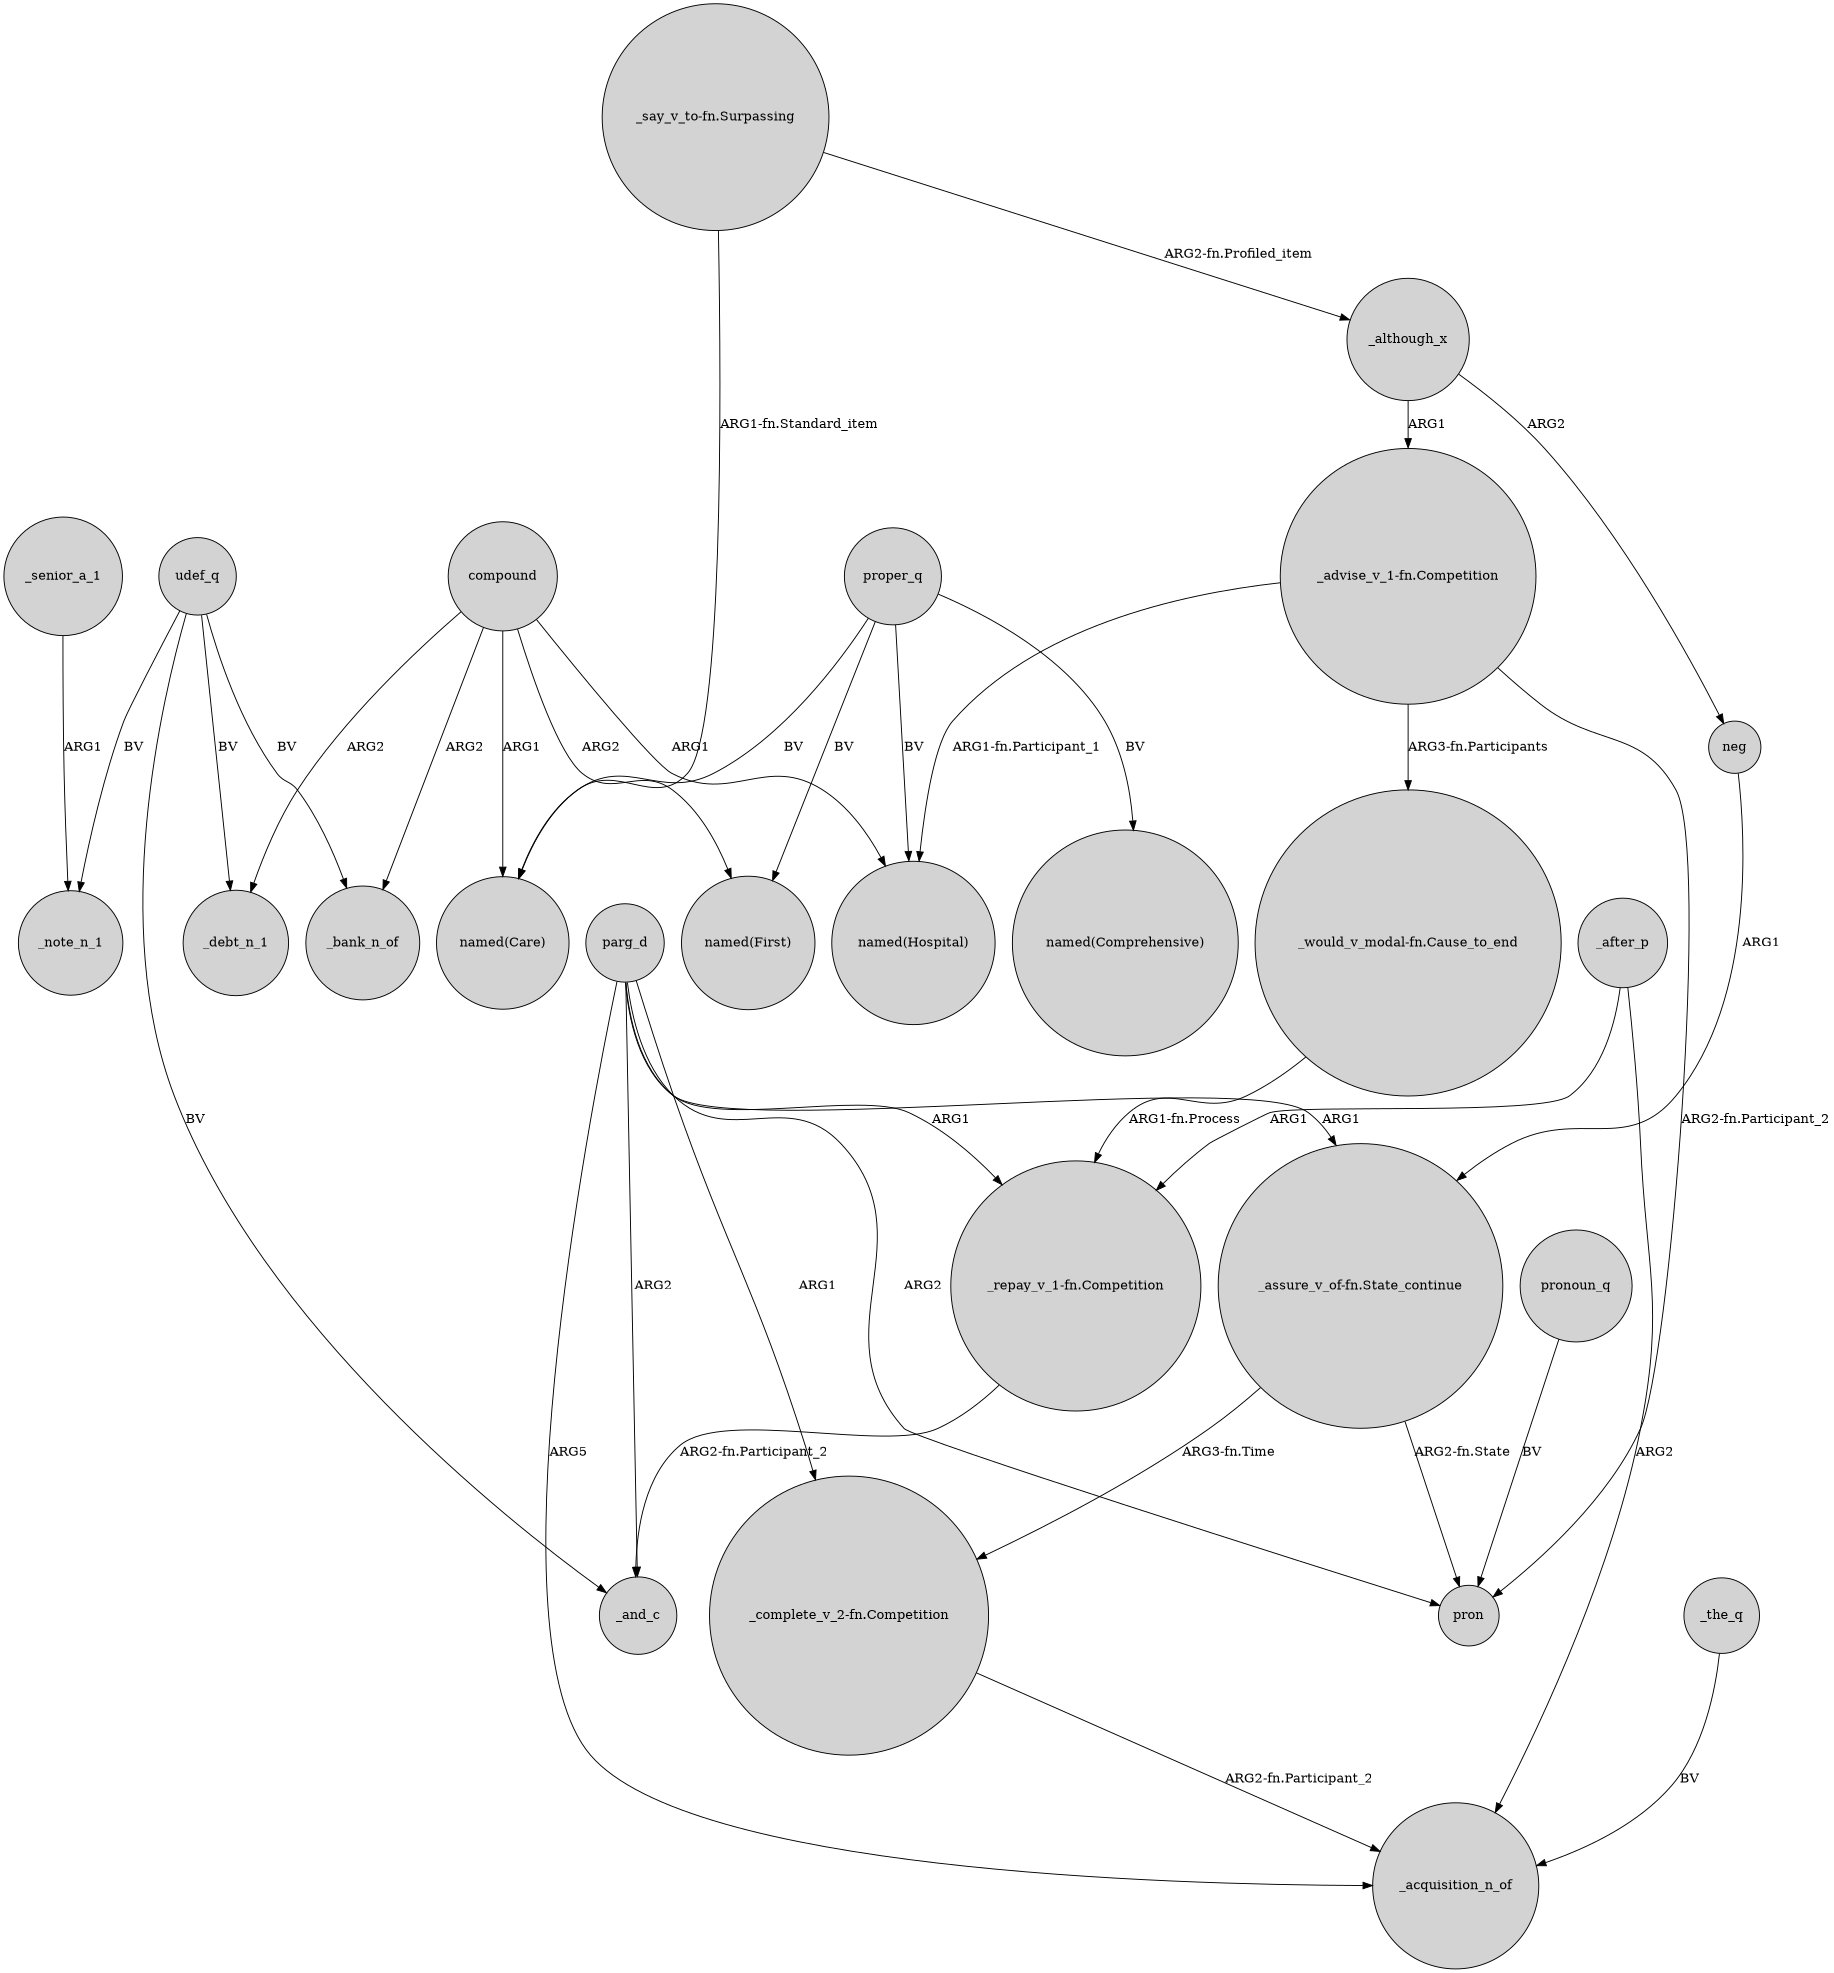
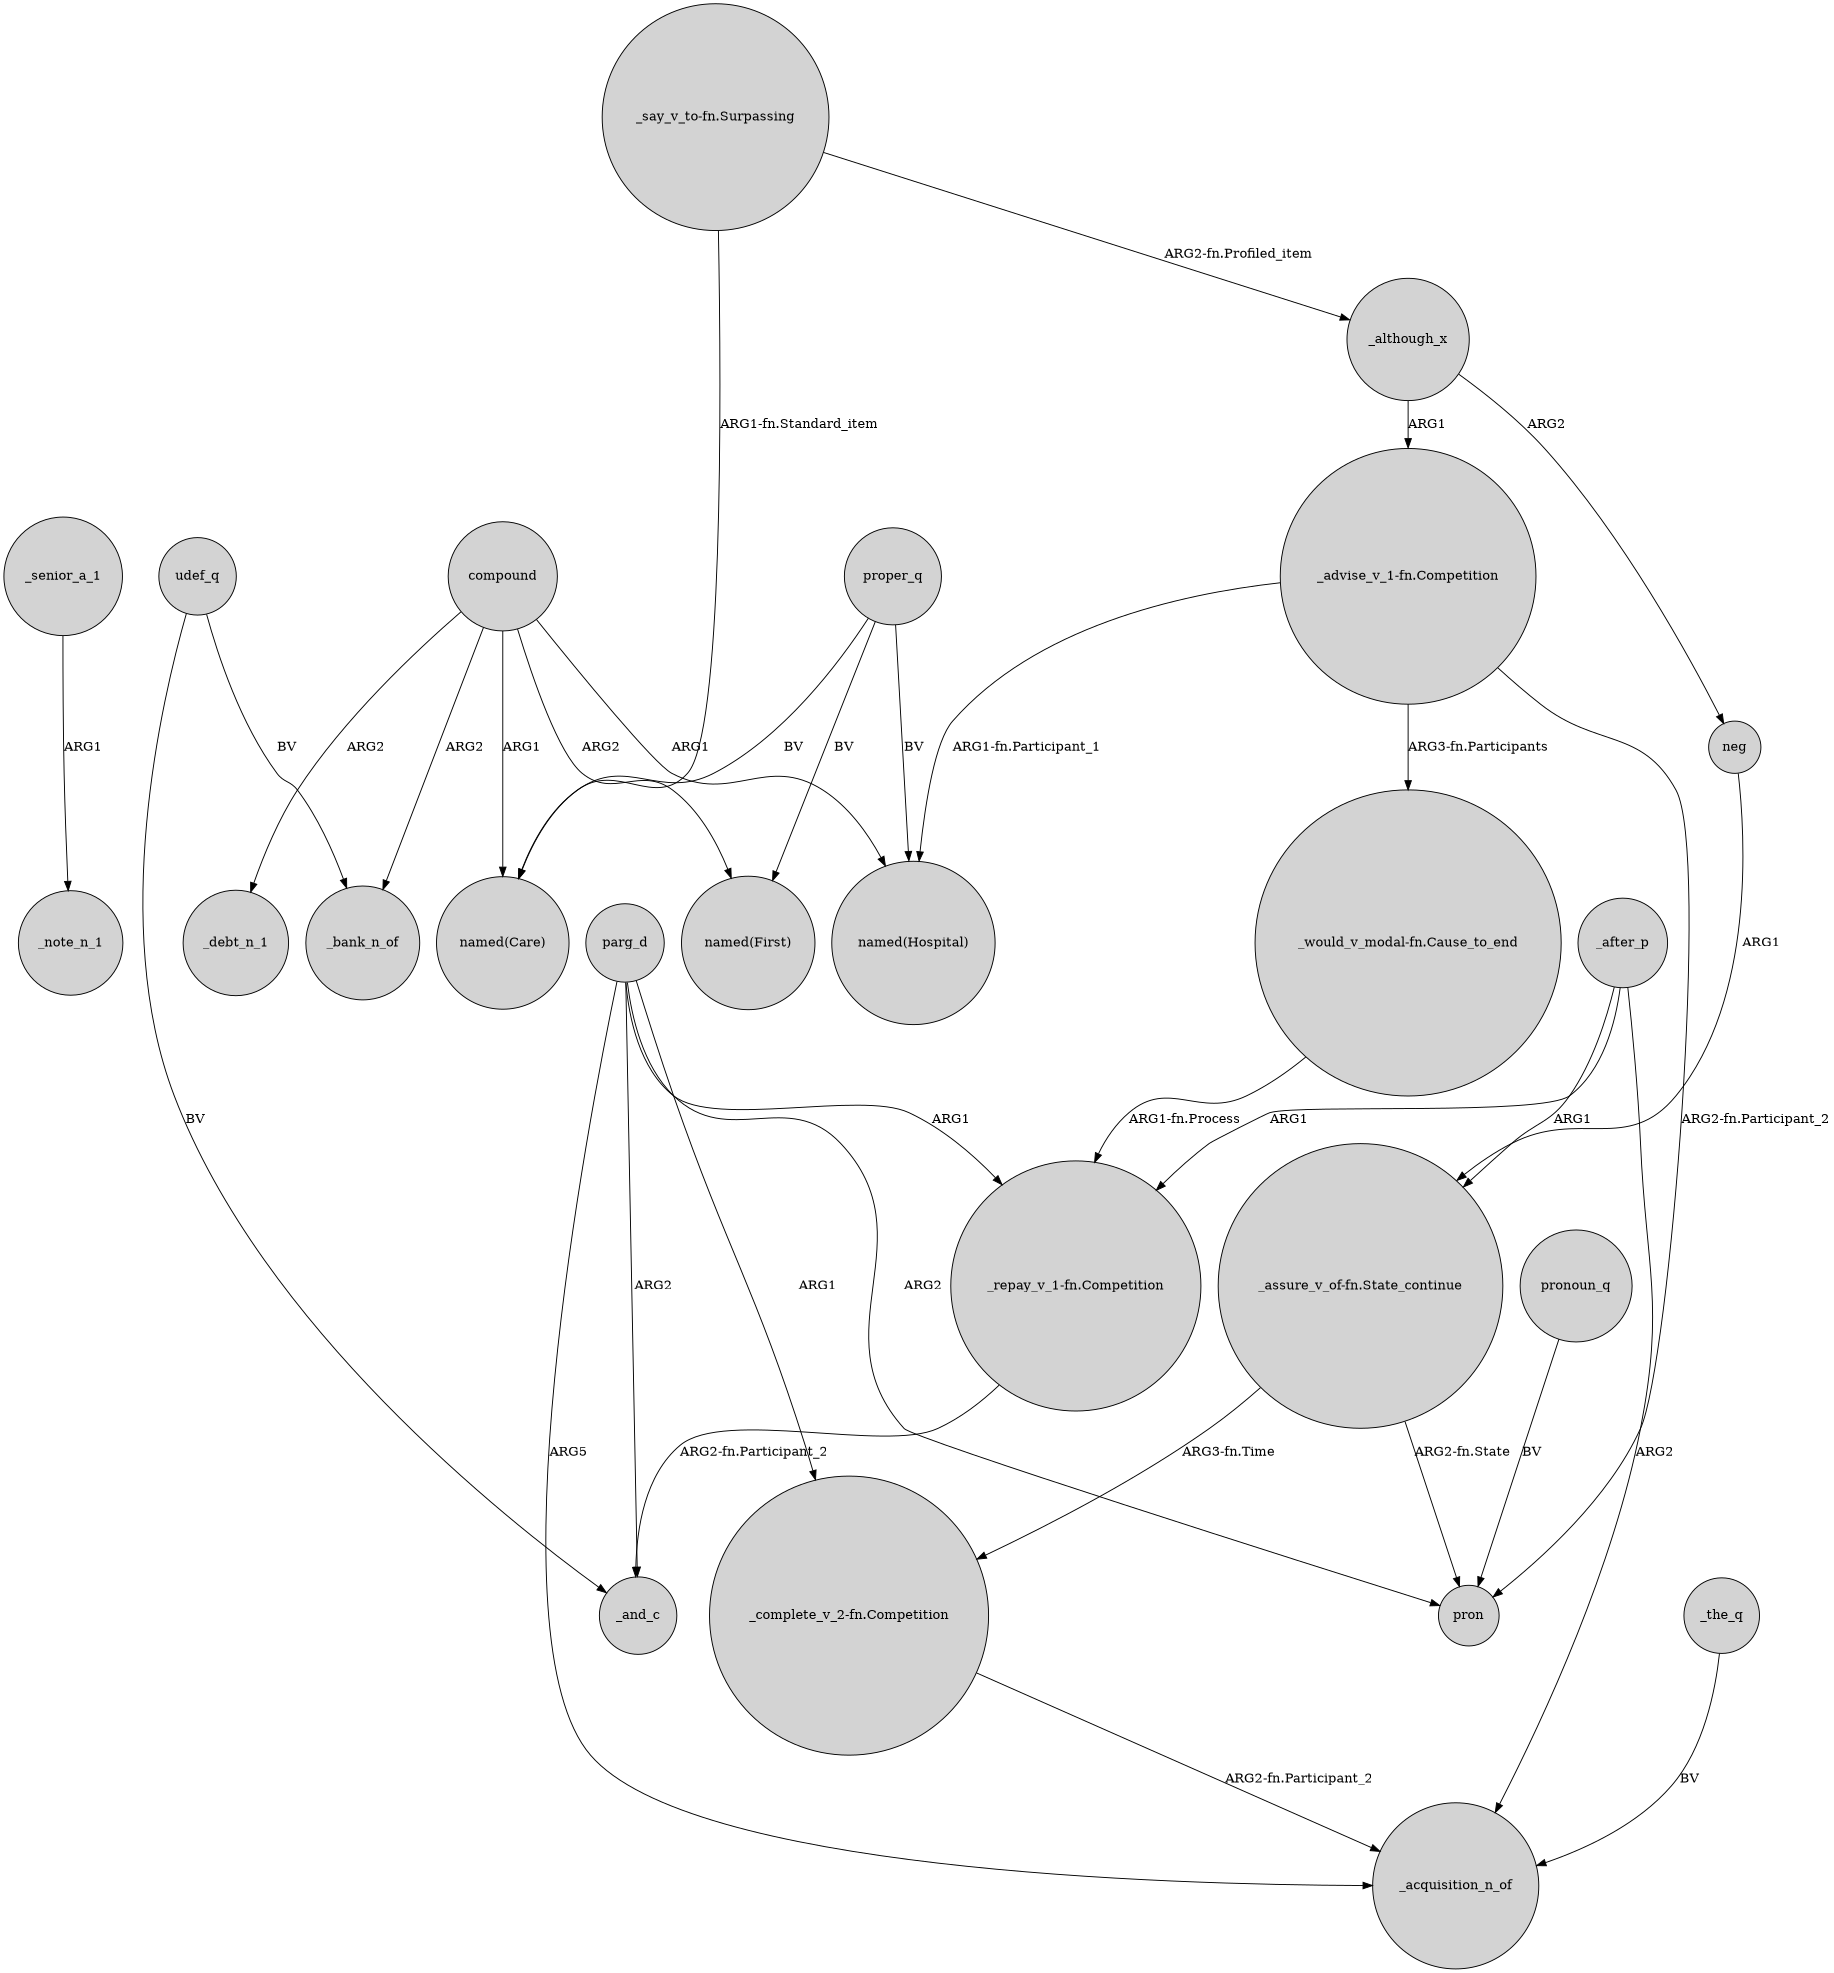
(117, 741) -> none
(216, 748) -> none
(1125, 943) -> none
(945, 1106) -> (1562, 1106)
